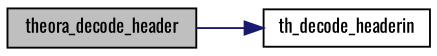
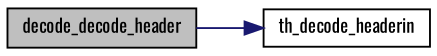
(102, 28) -> (102, 28)
